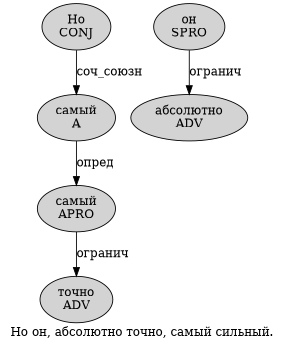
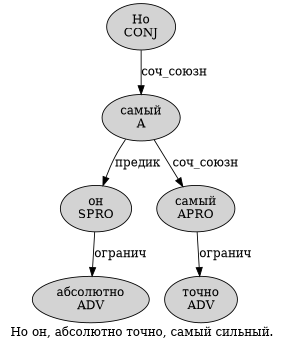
none -> (115, 158)
(95, 163) -> (205, 163)
